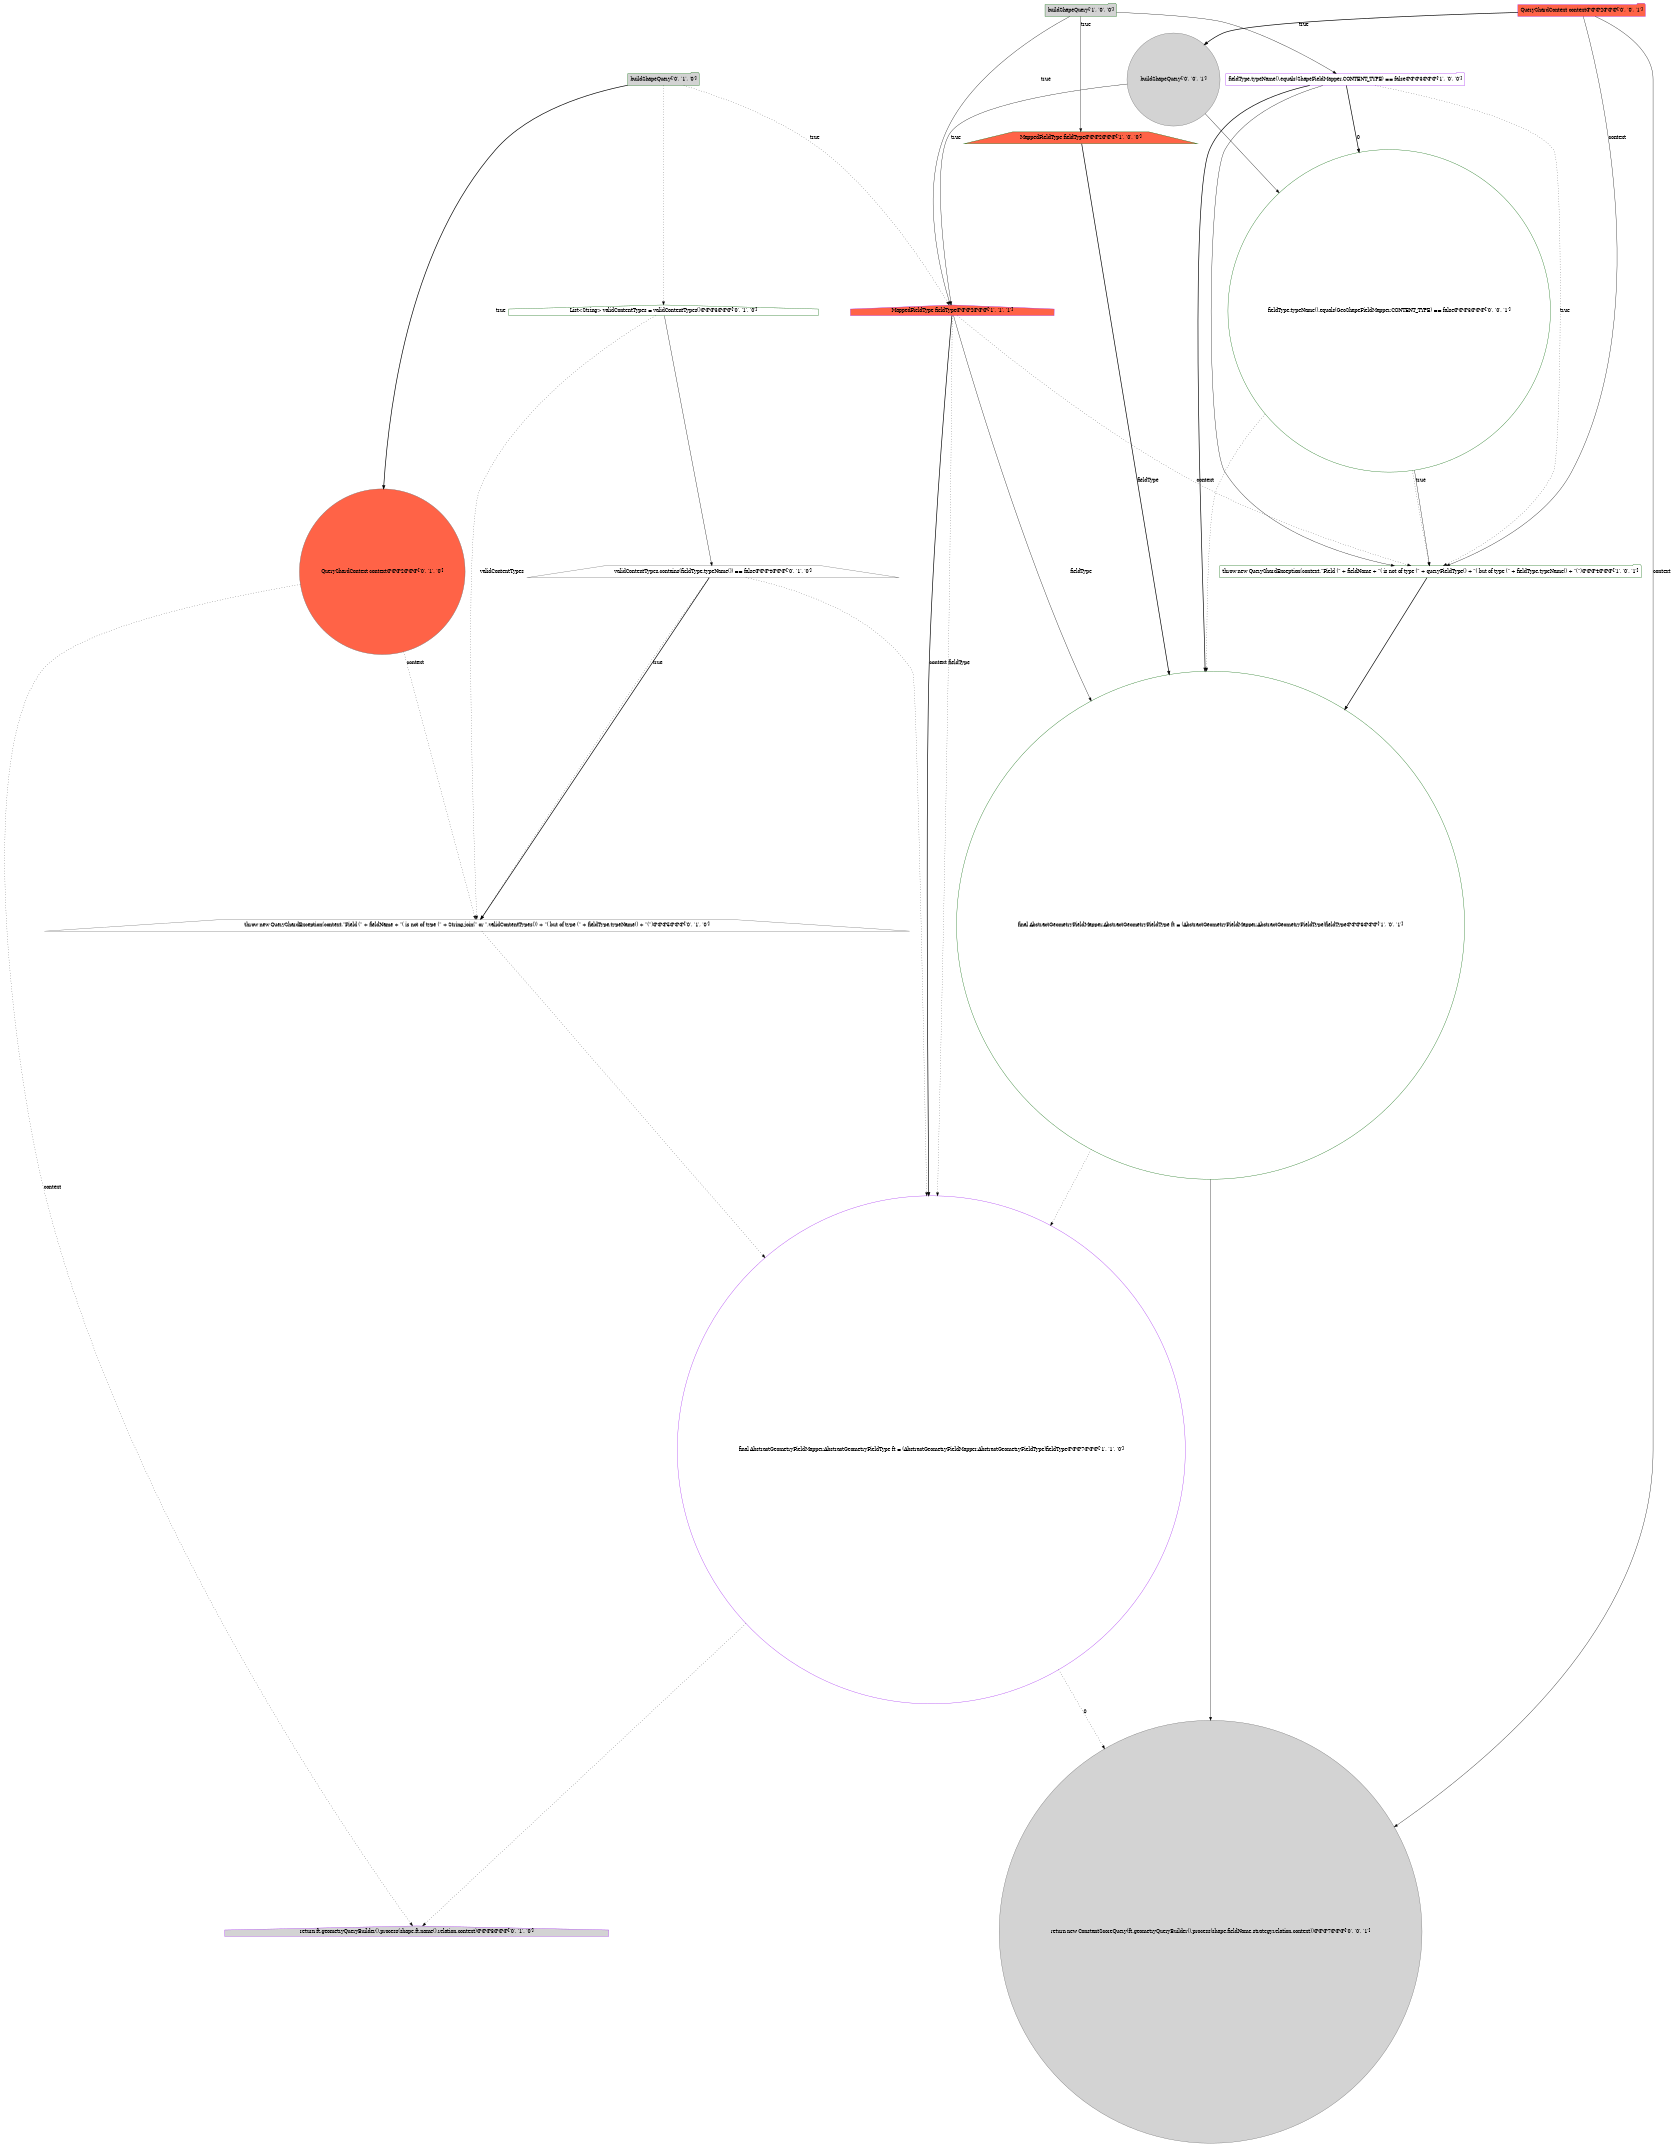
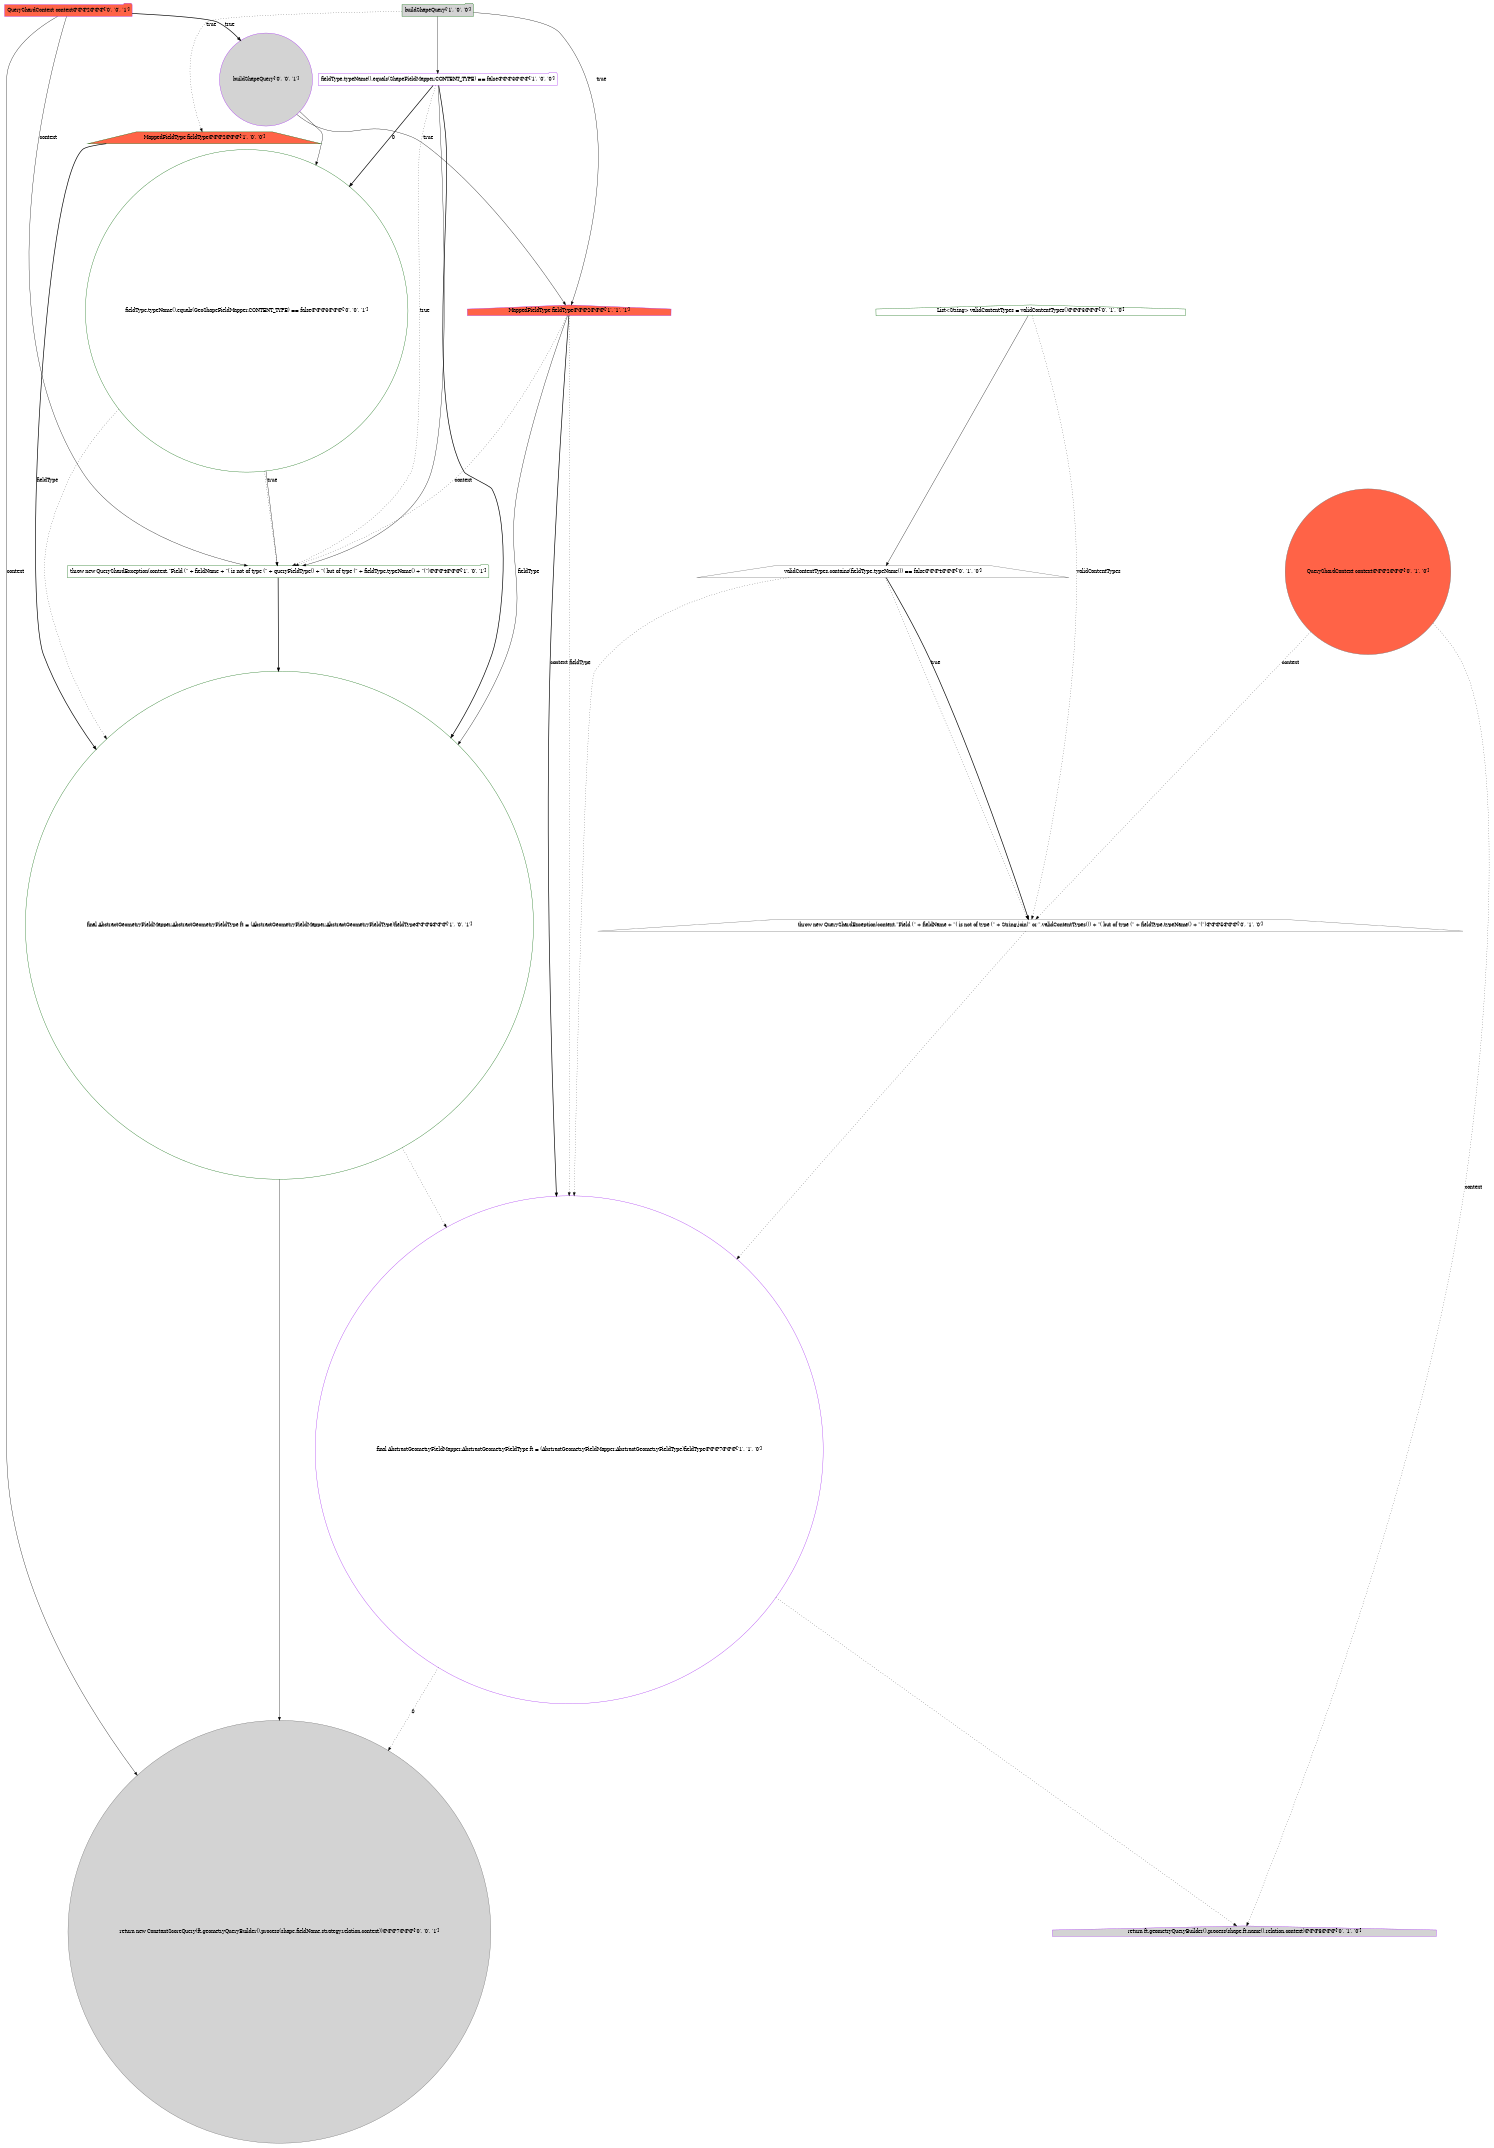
(1081, 72) -> (248, 17)
(663, 80) -> none
(1174, 80) -> (266, 80)
